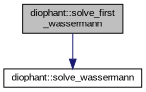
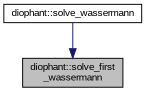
(73, 46) -> (73, 36)
